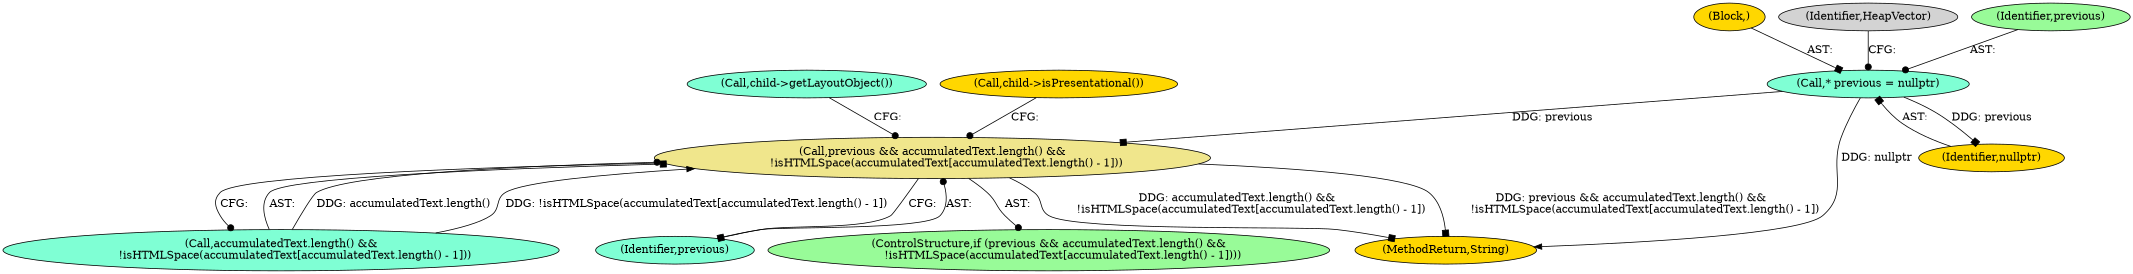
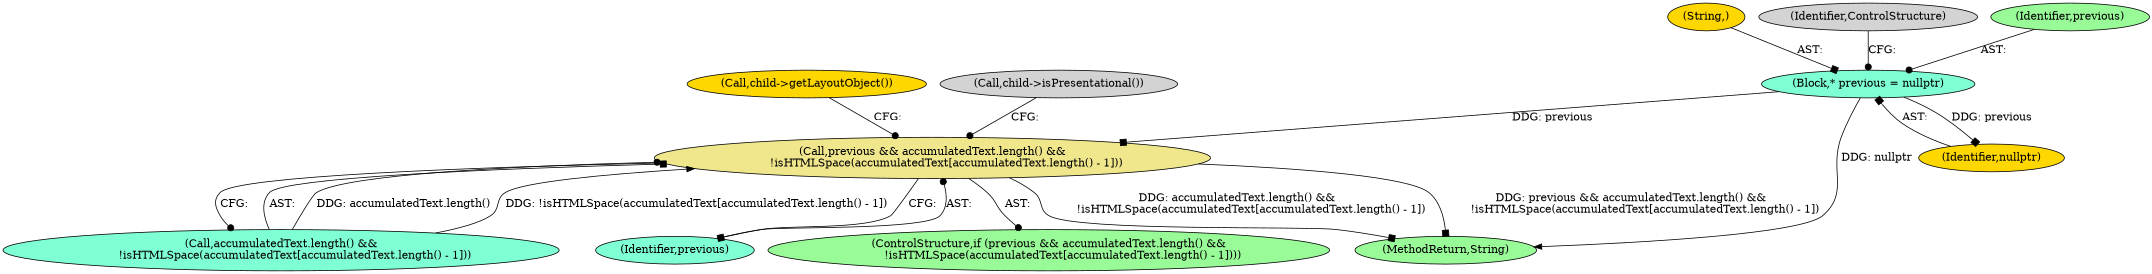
(1729, 17) -> (1706, 17)
(1868, 17) -> (1868, 17)
(807, 84) -> (807, 84)
(1059, 84) -> (1059, 84)
(1868, 84) -> (1868, 84)
(1446, 250) -> (1446, 250)
